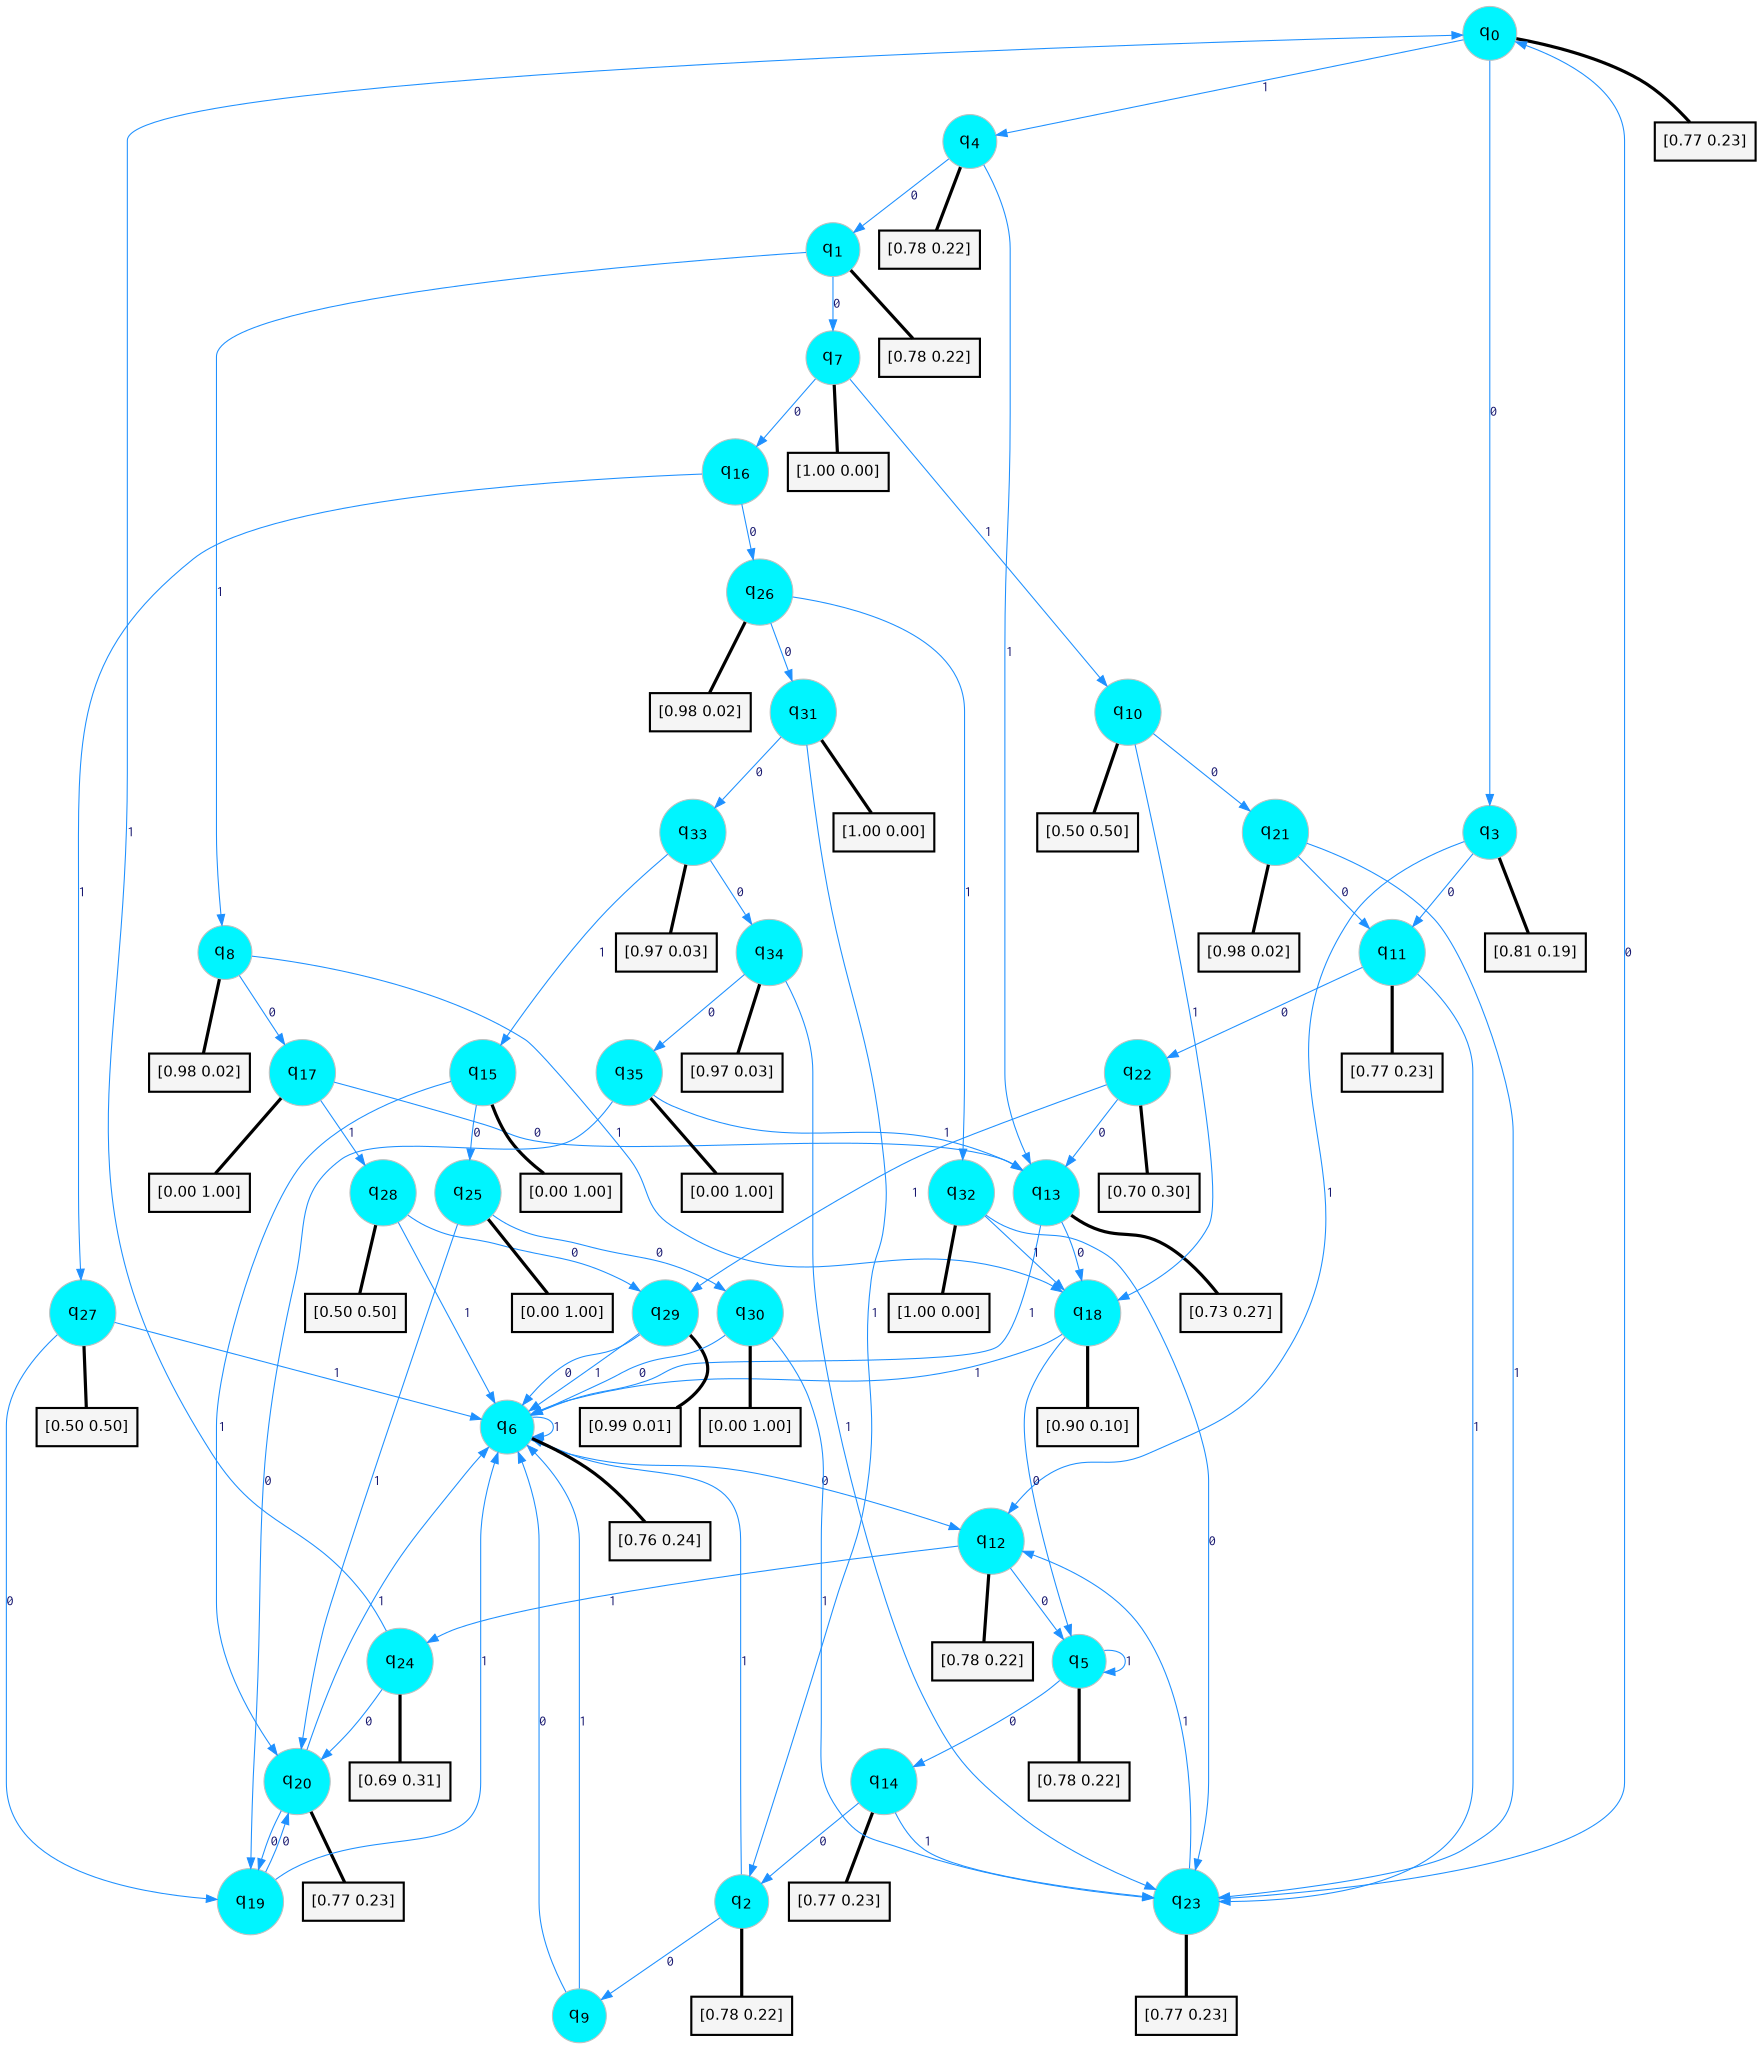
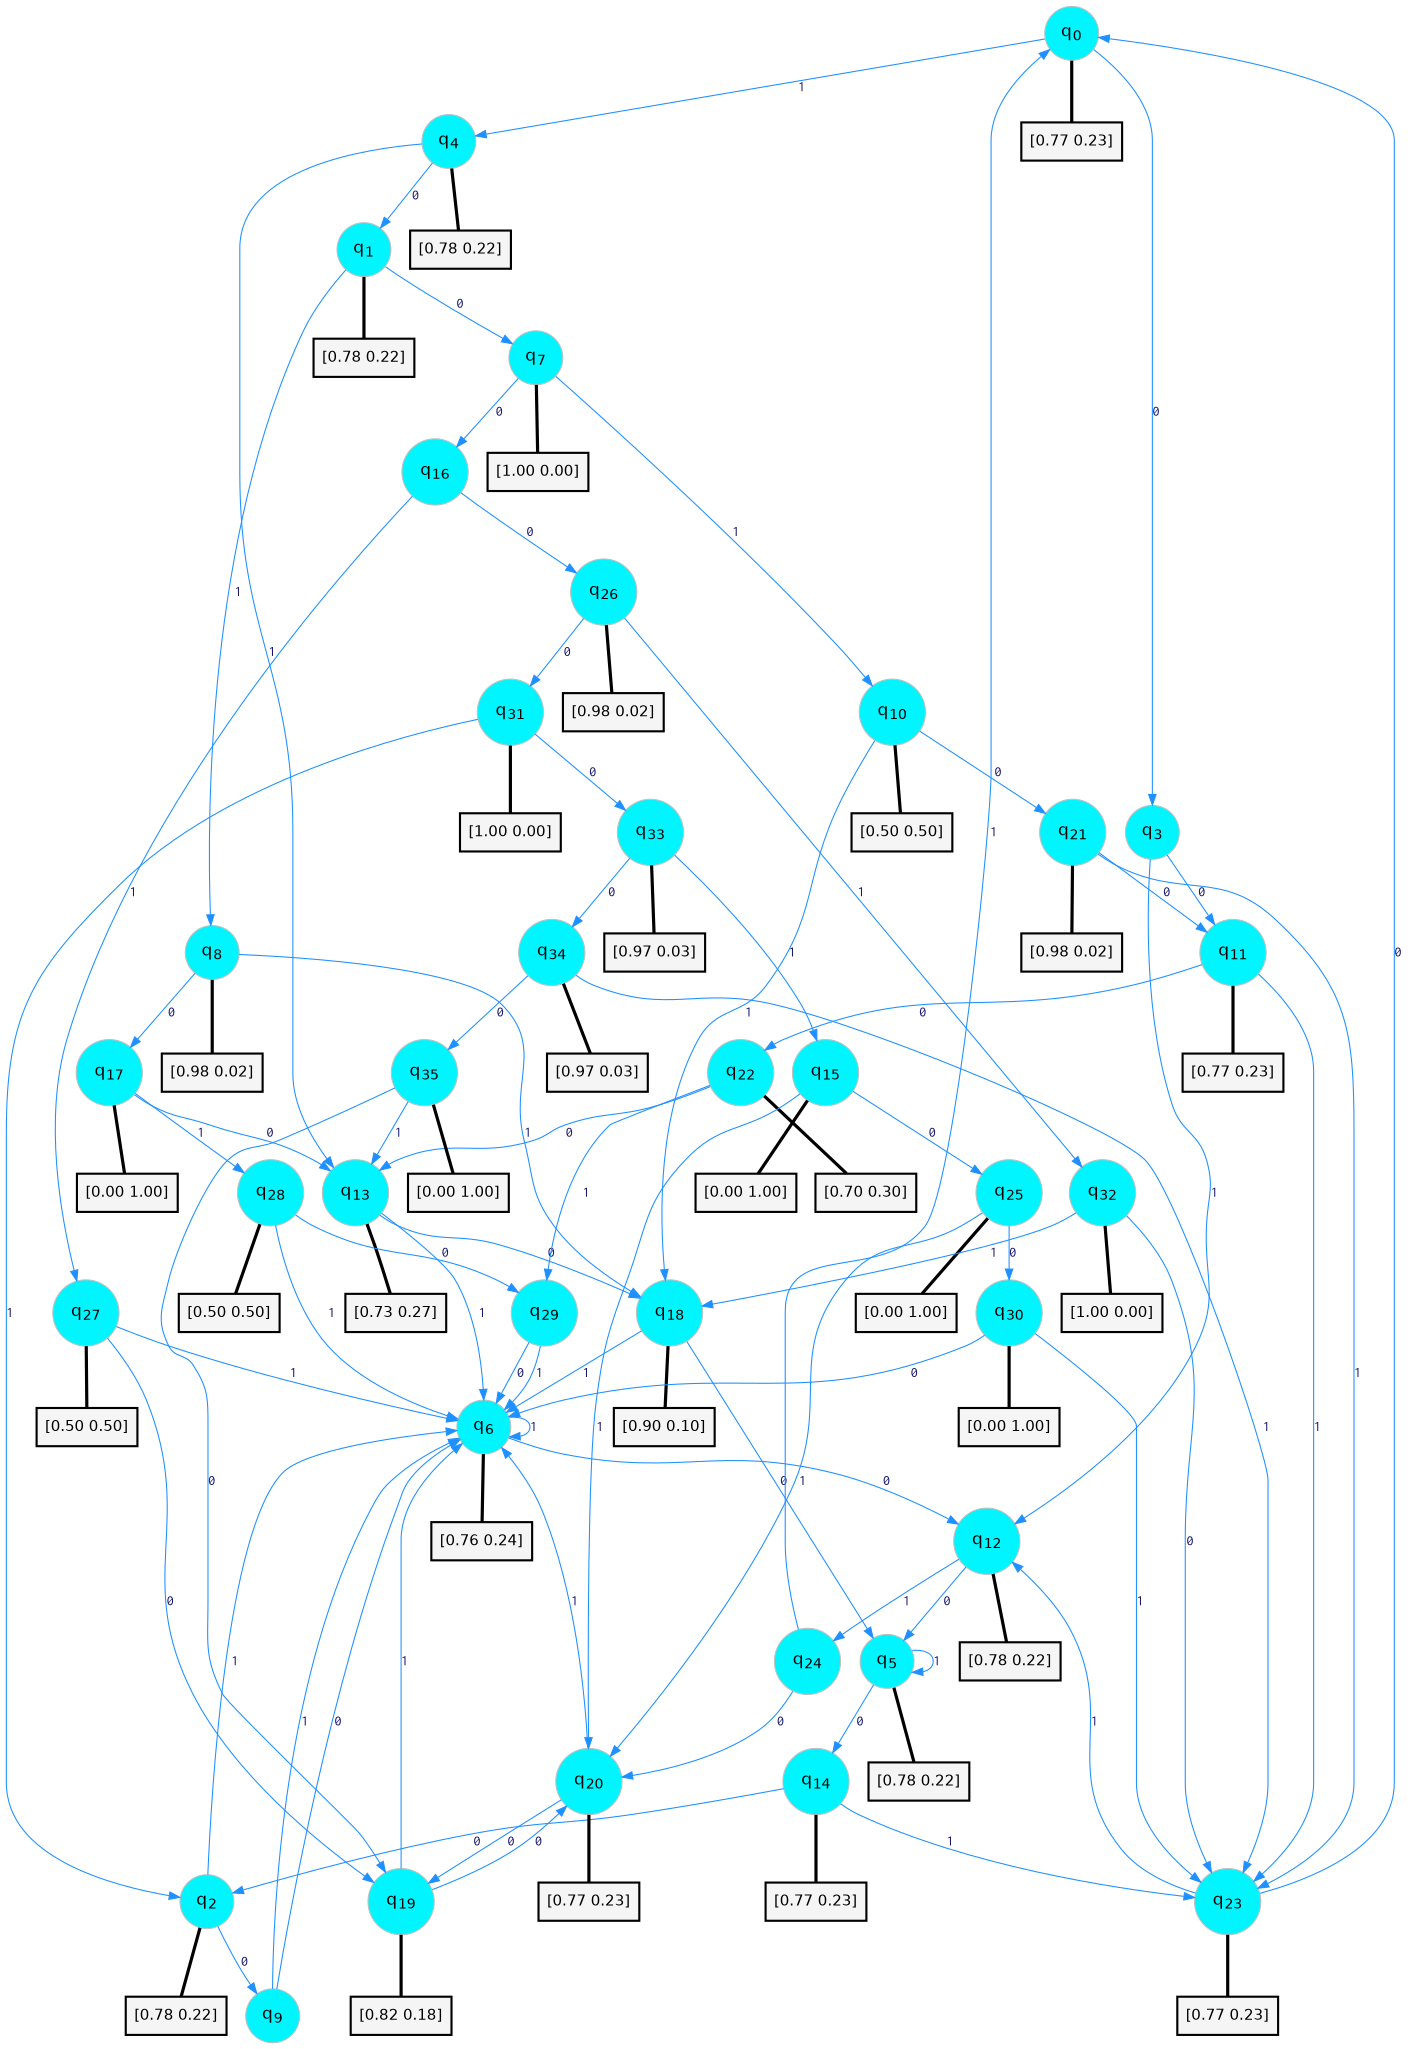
(1535, 953) -> none
(630, 1427) -> none
(400, 1782) -> none
none -> (401, 2016)
